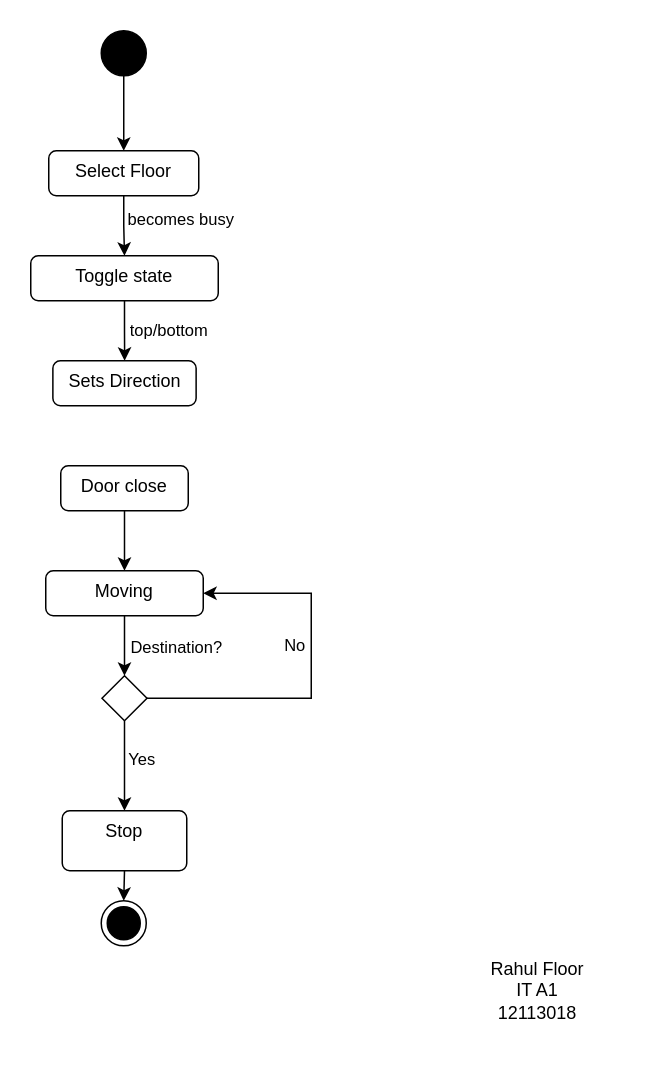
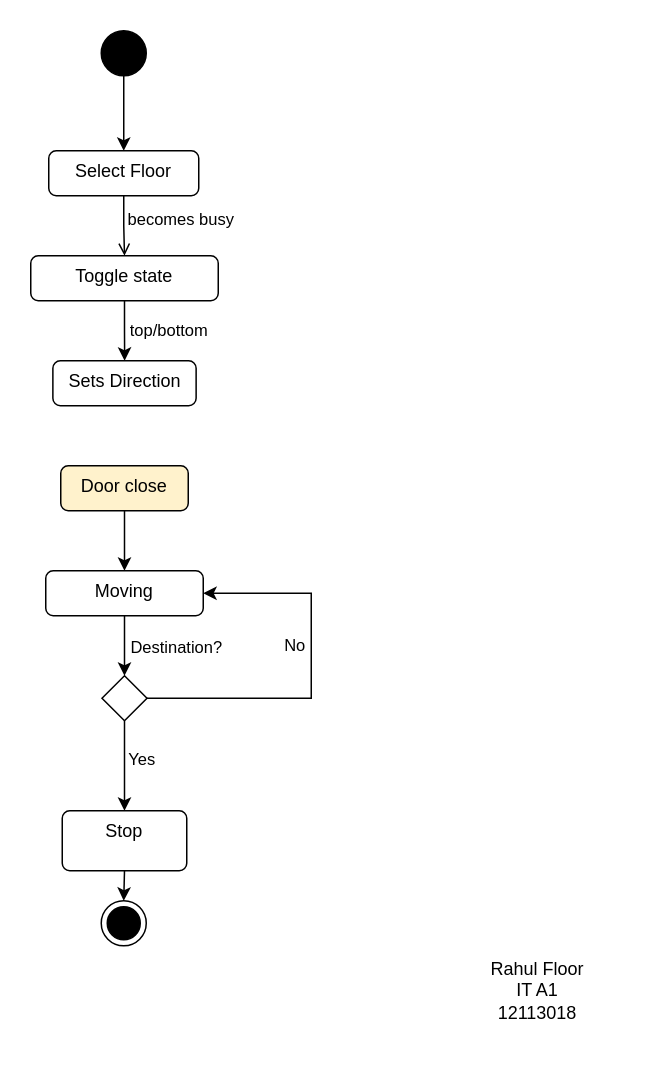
(124, 244) -> (124, 246)
(125, 488) -> (125, 488)
